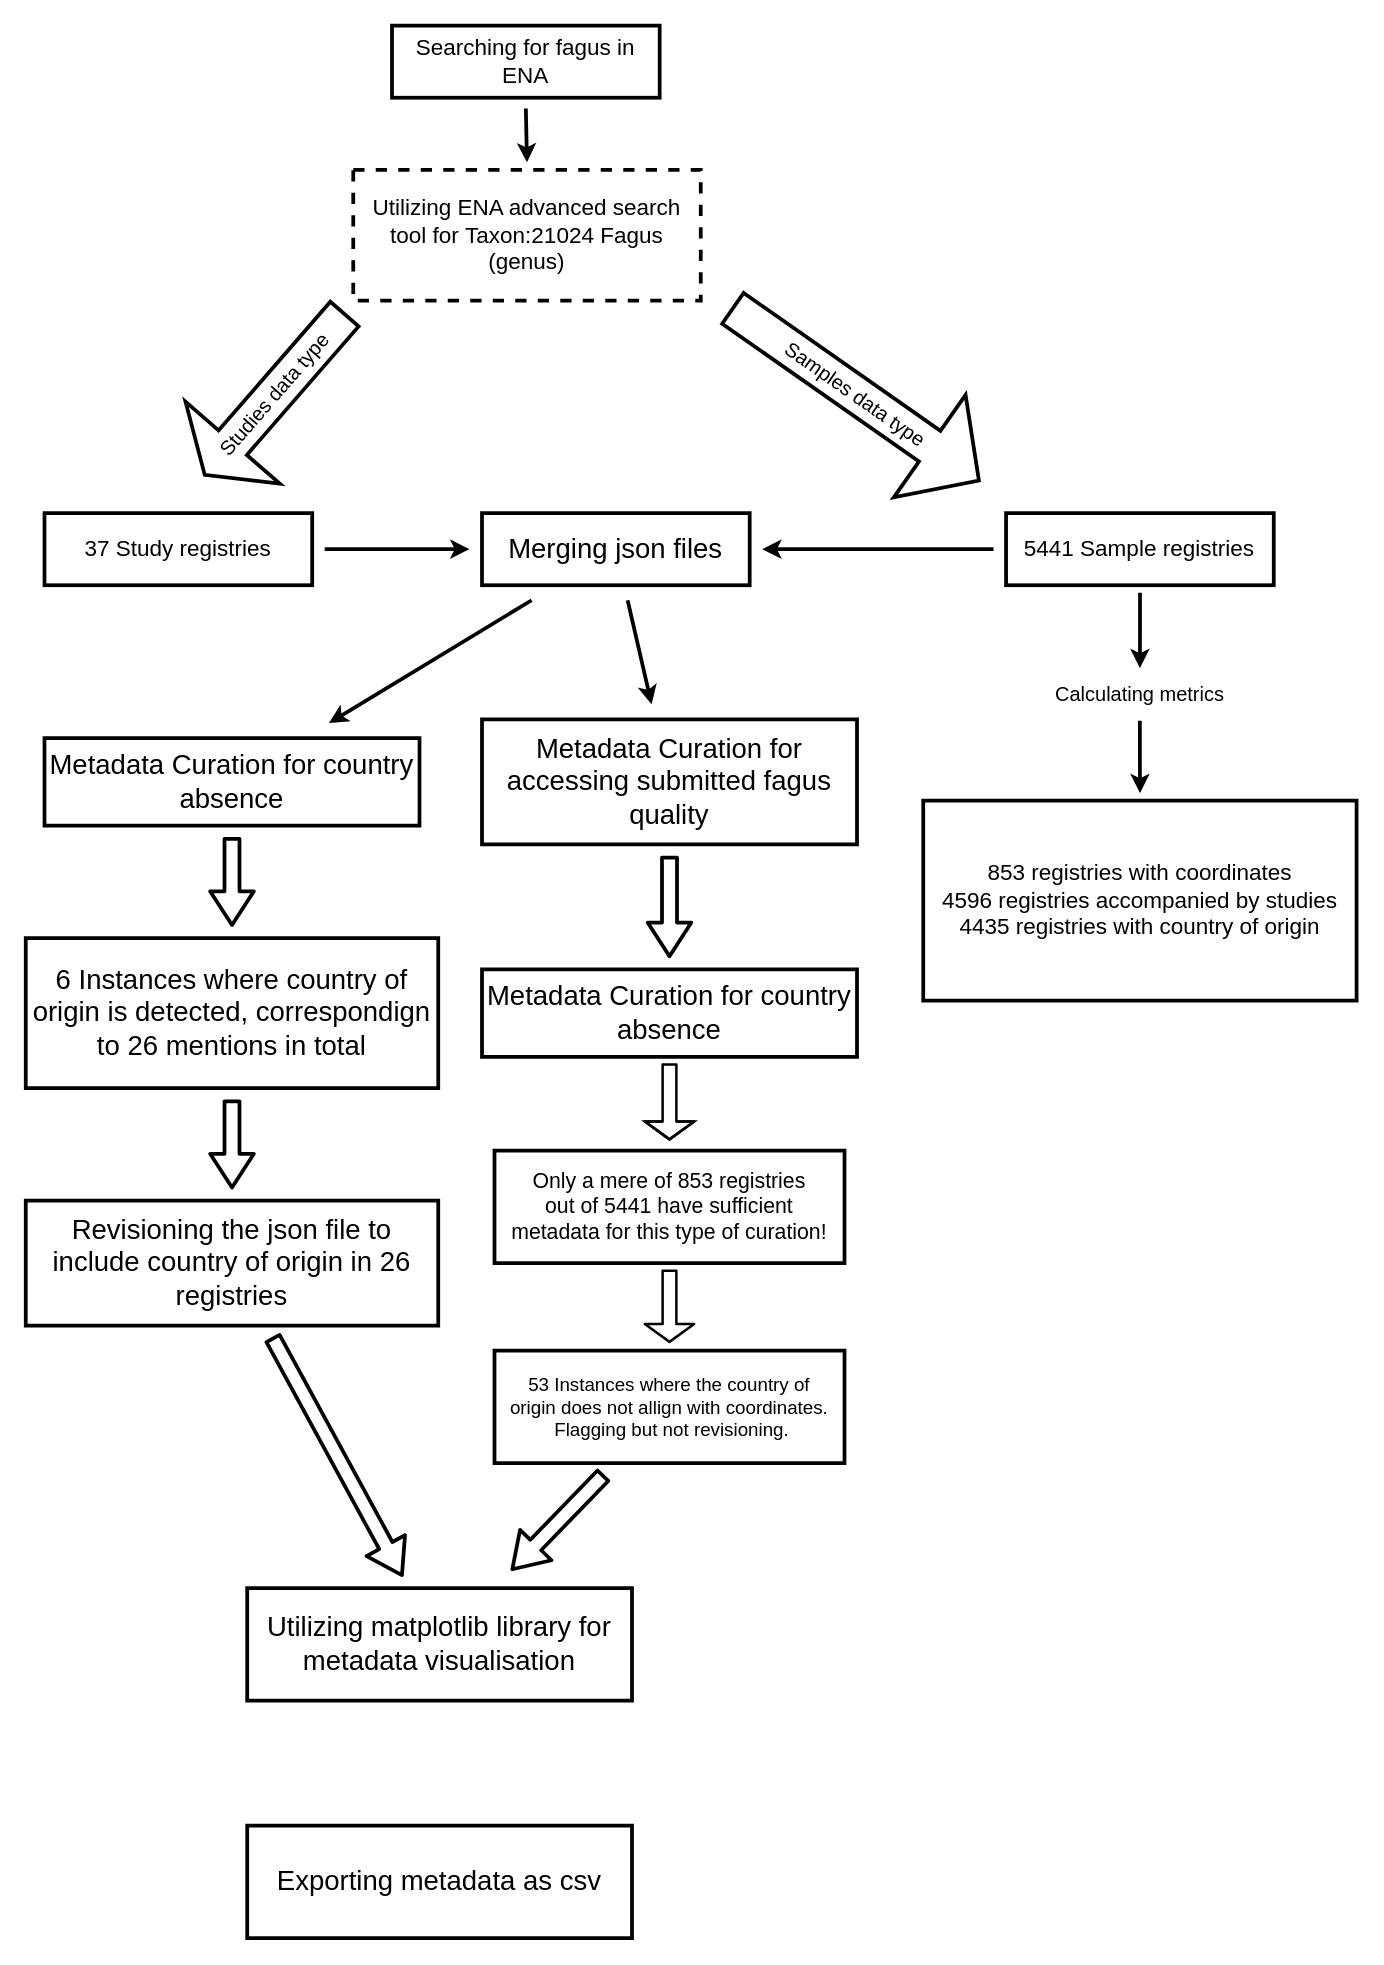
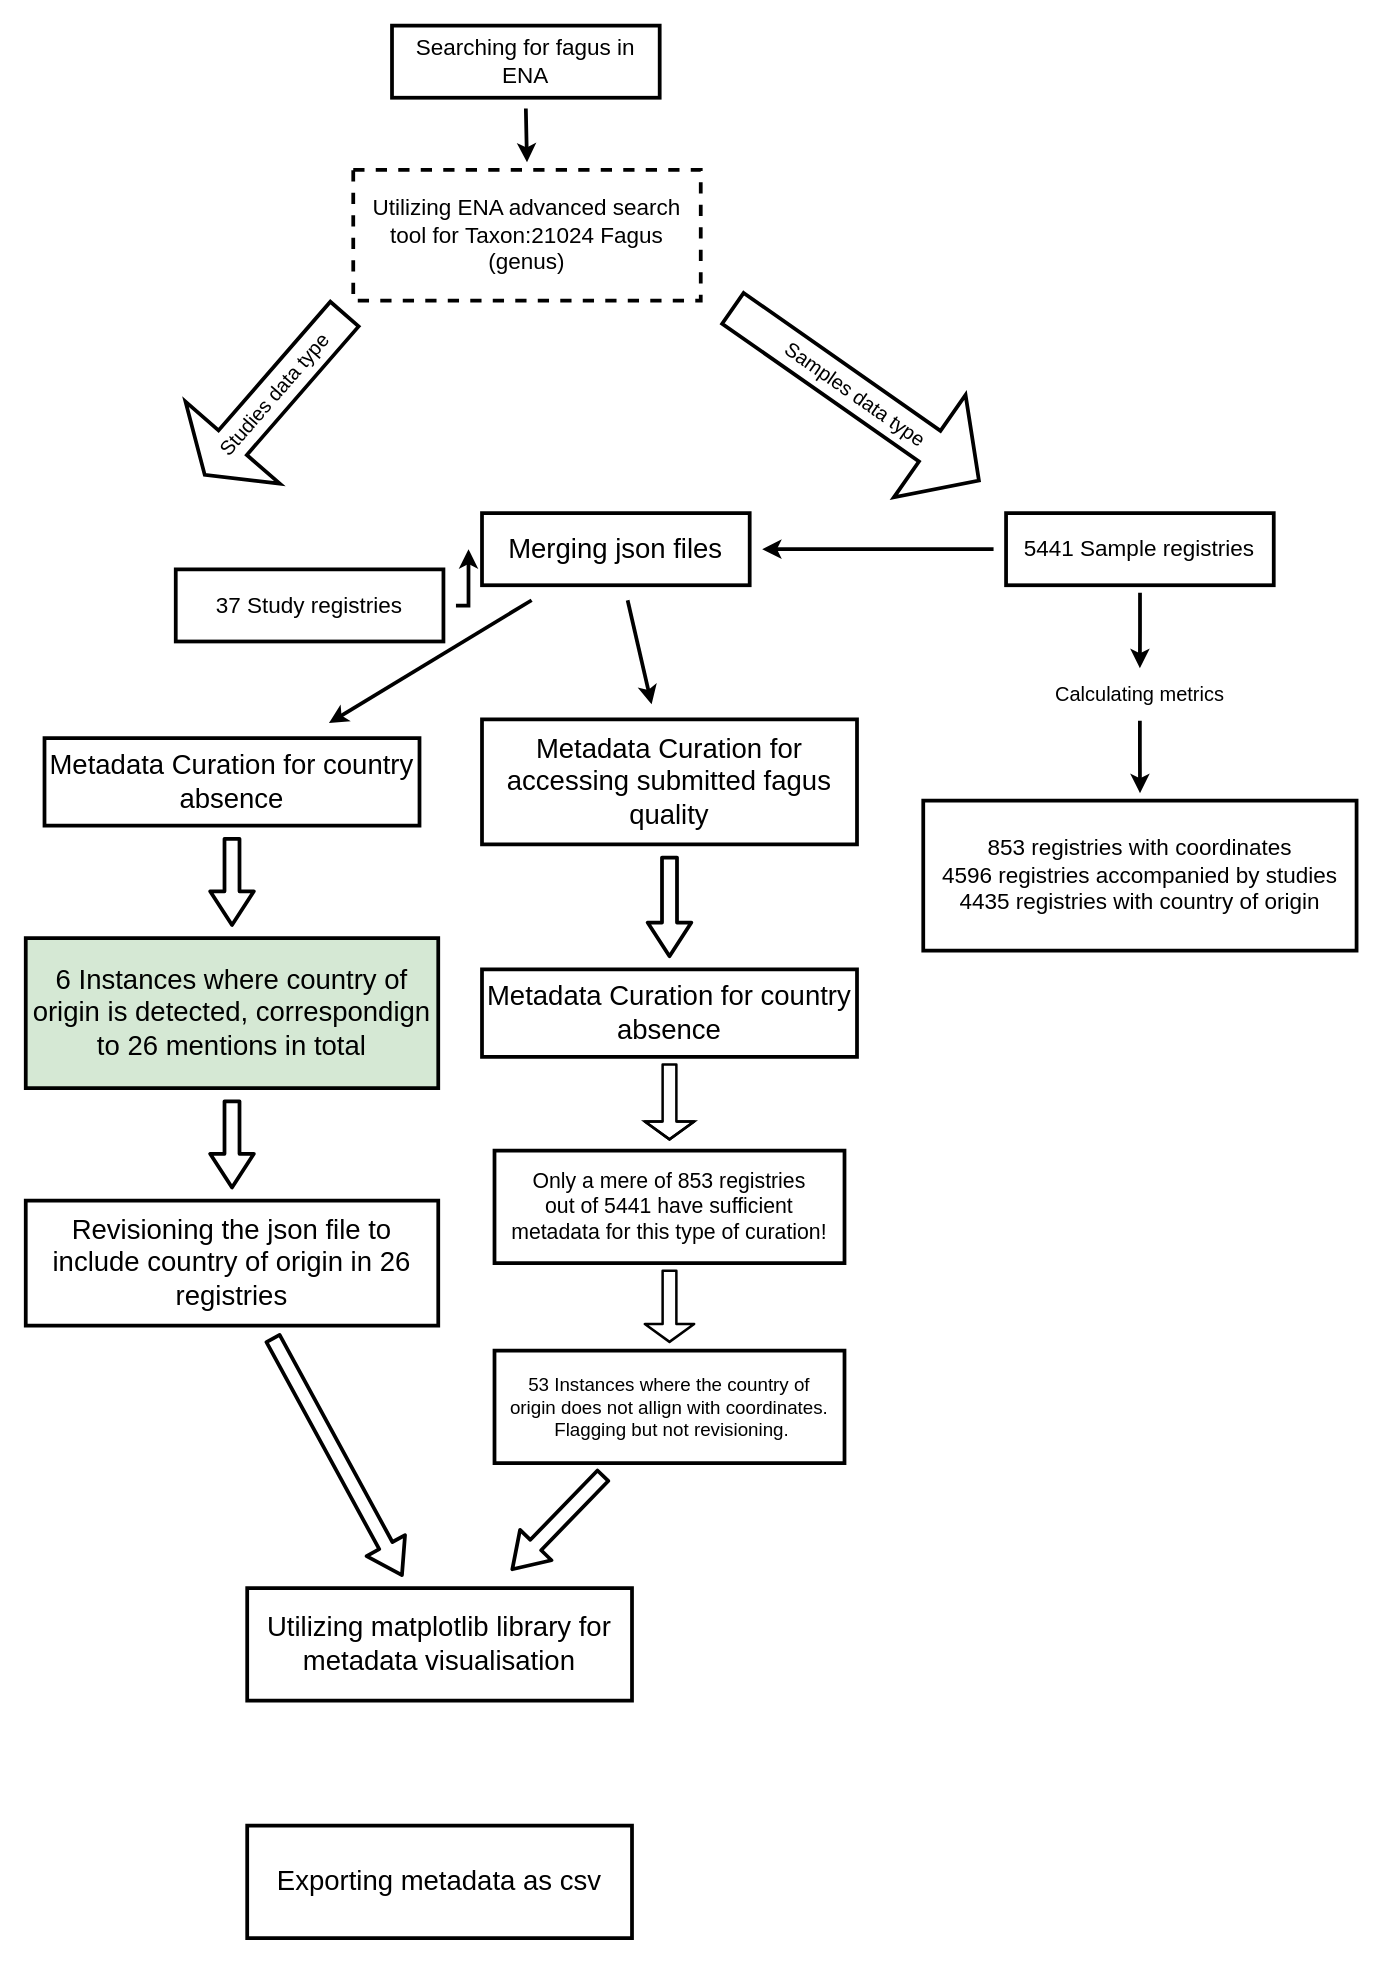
(178, 549) -> (309, 605)
(1140, 901) -> (1140, 876)
(232, 1013) -> (232, 1013)
